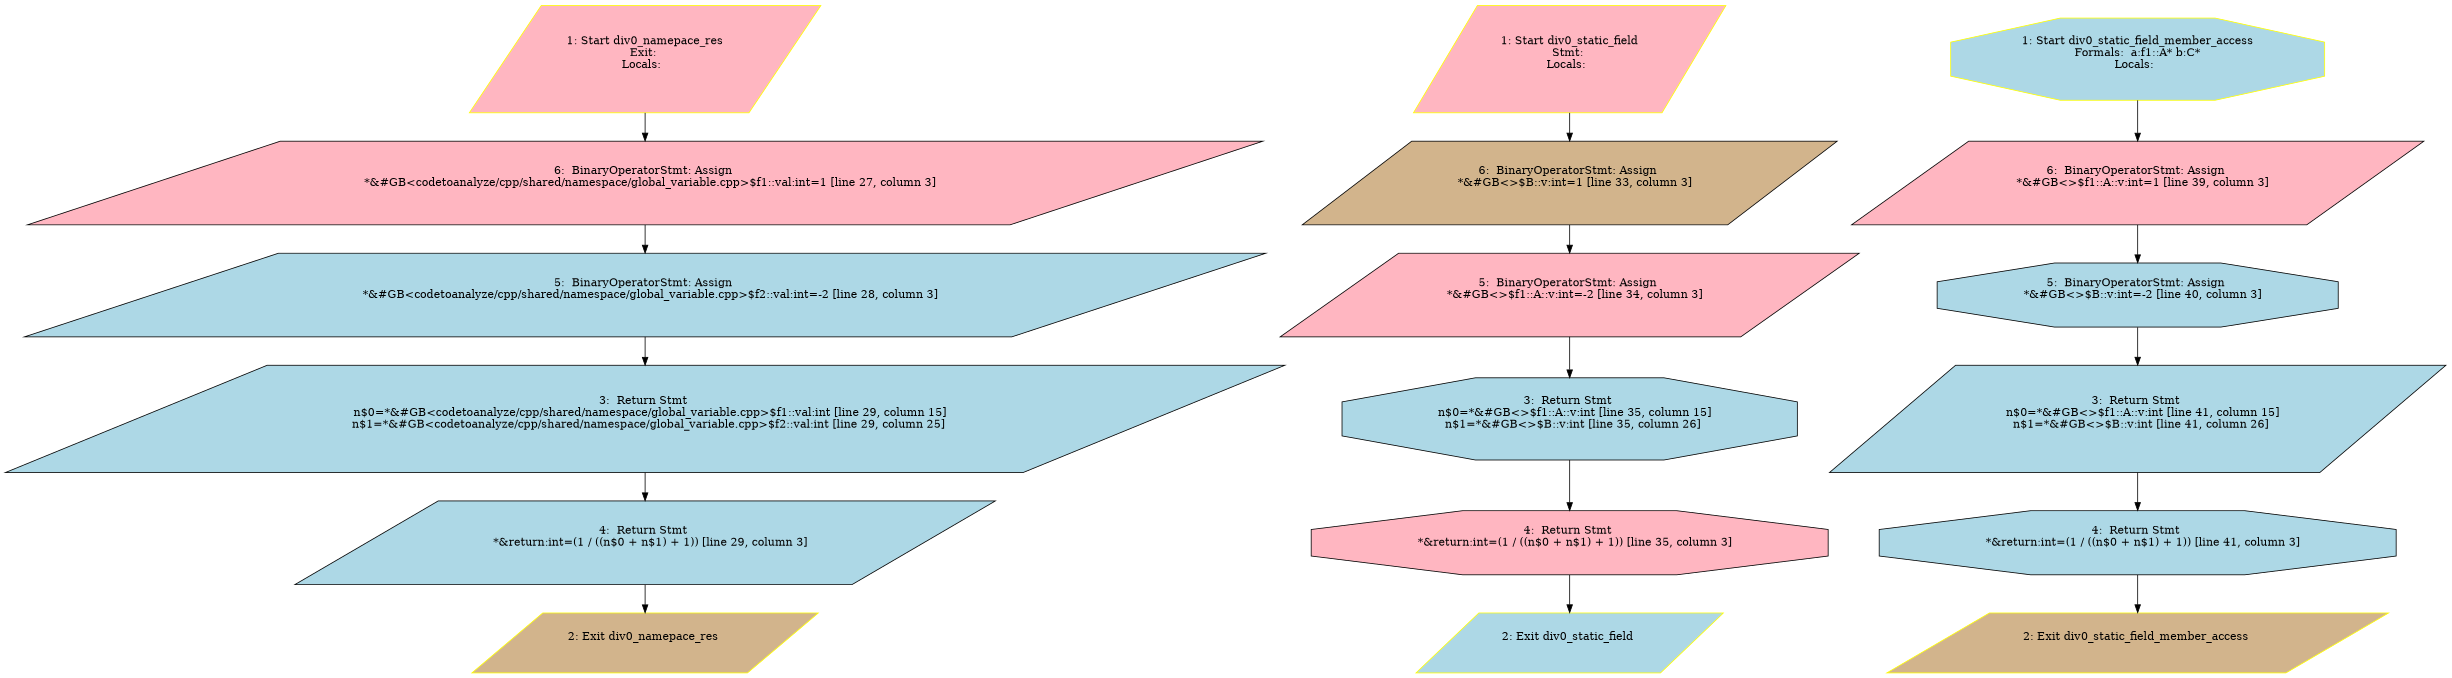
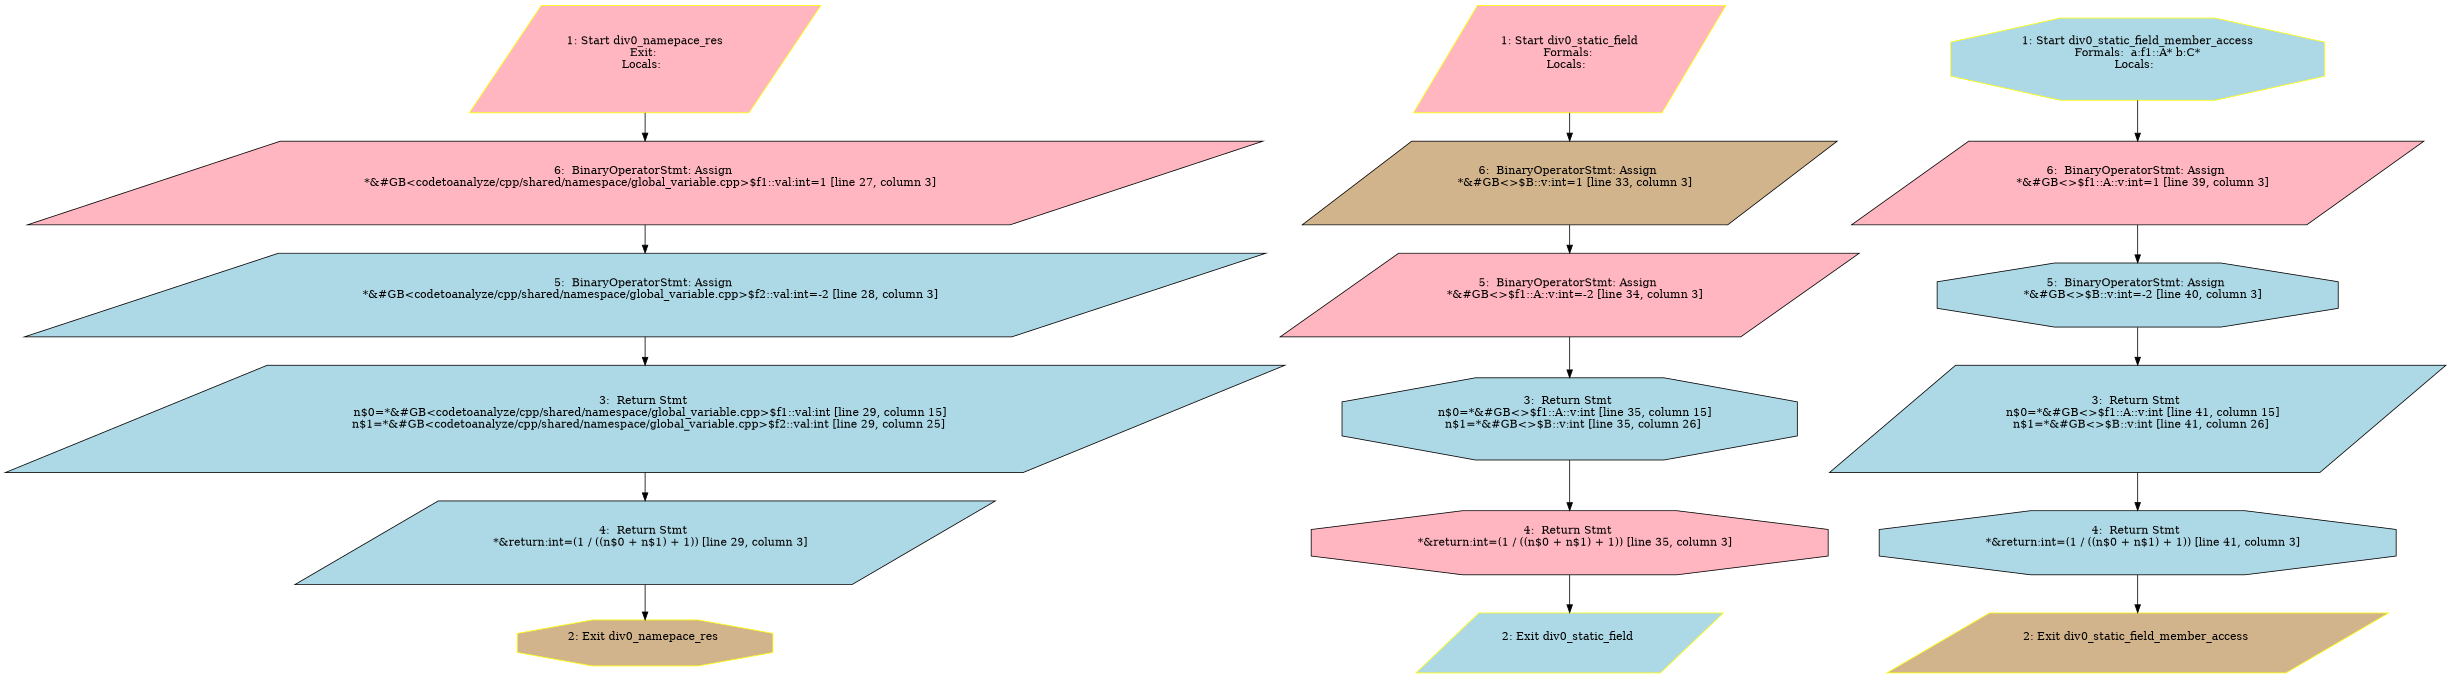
(1570, 59) -> (1570, 59)
(645, 643) -> (645, 643)
